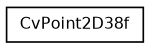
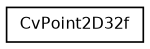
(75, 25) -> (75, 25)
